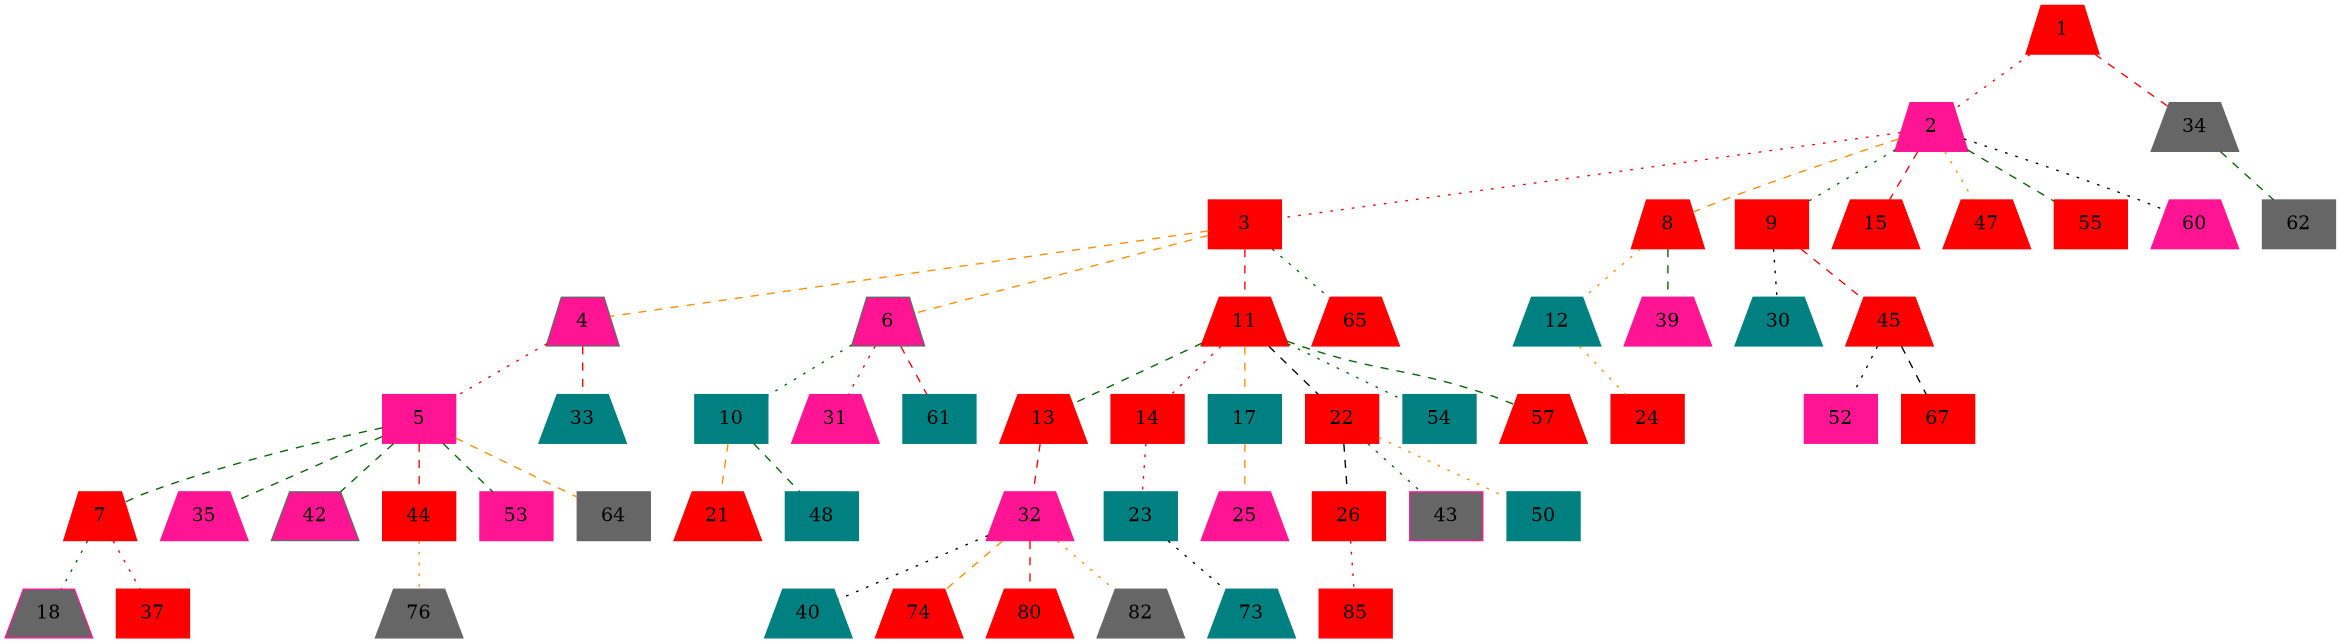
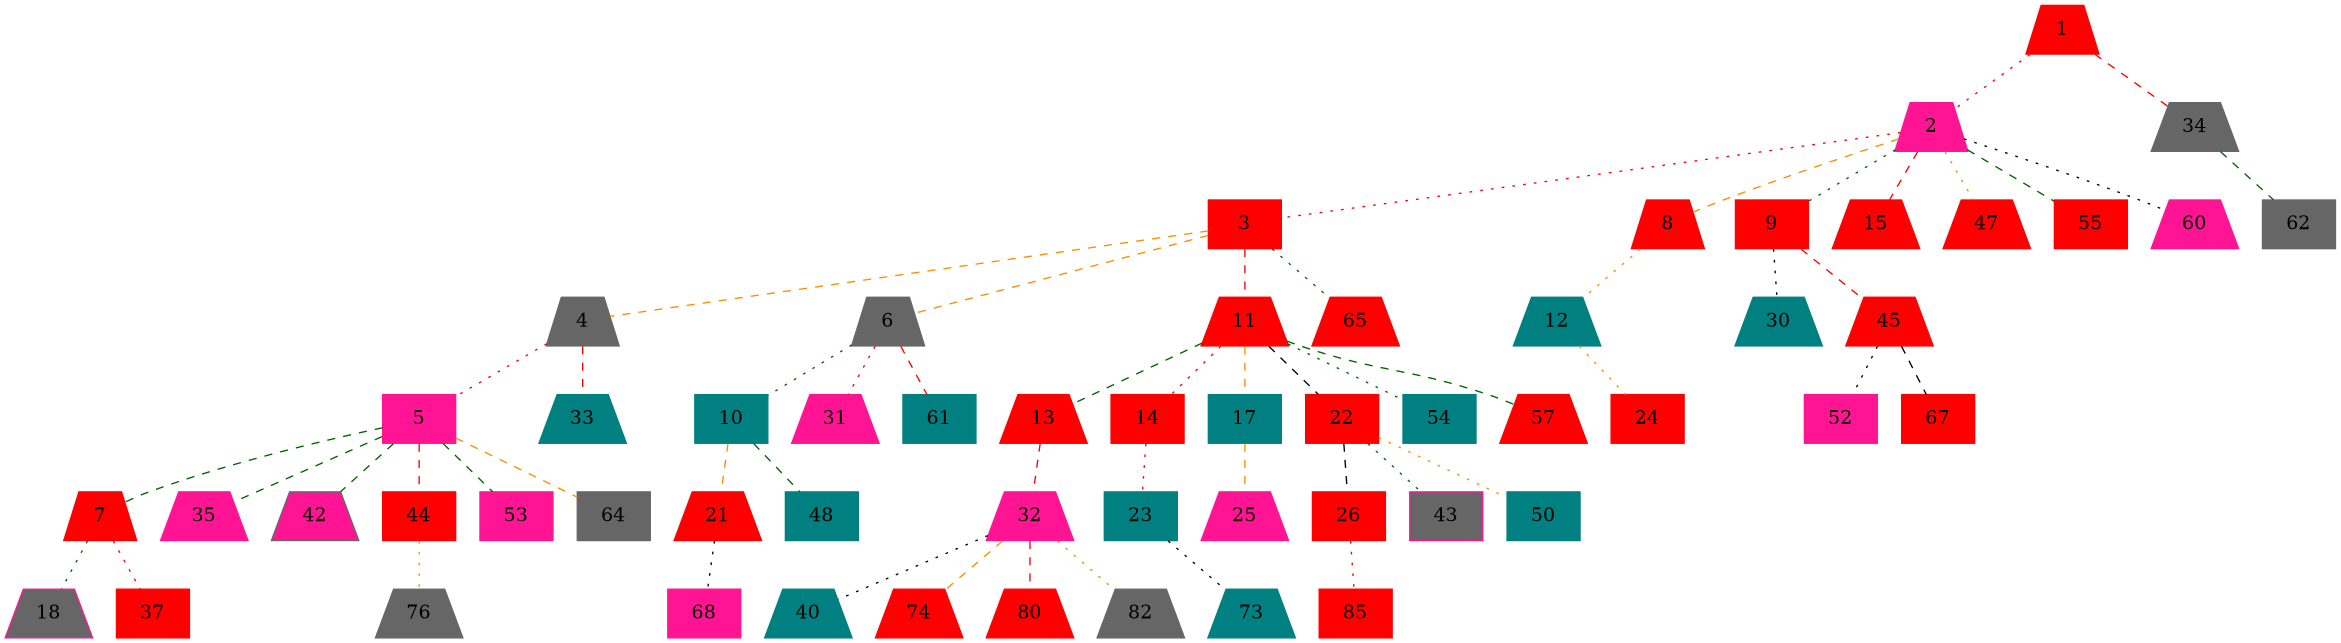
(583, 322) -> (583, 322)
(888, 322) -> (888, 322)
(1668, 322) -> none
none -> (704, 614)
